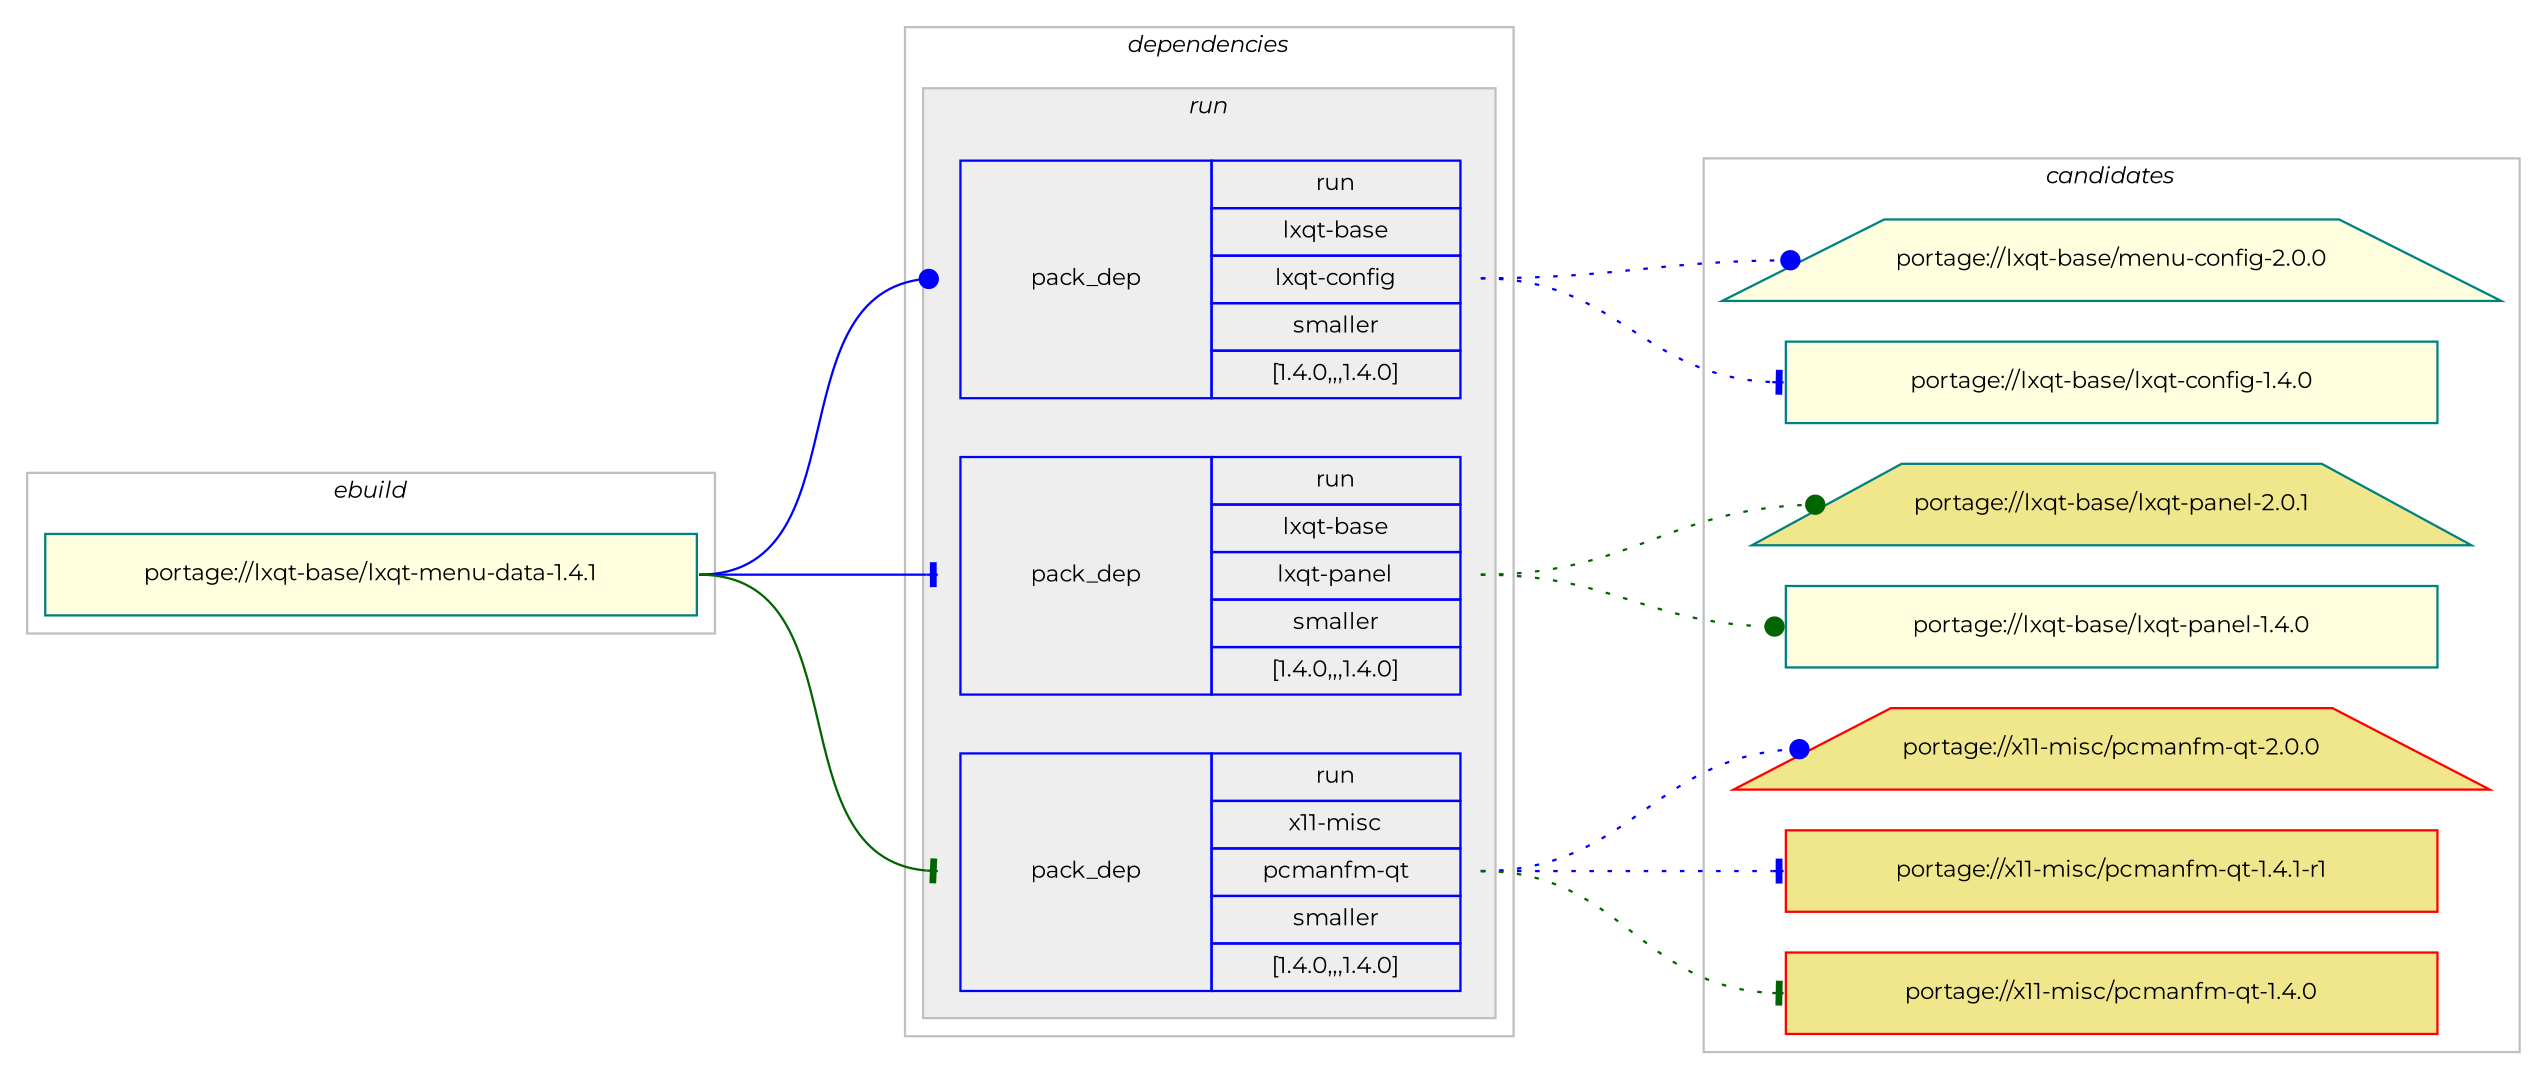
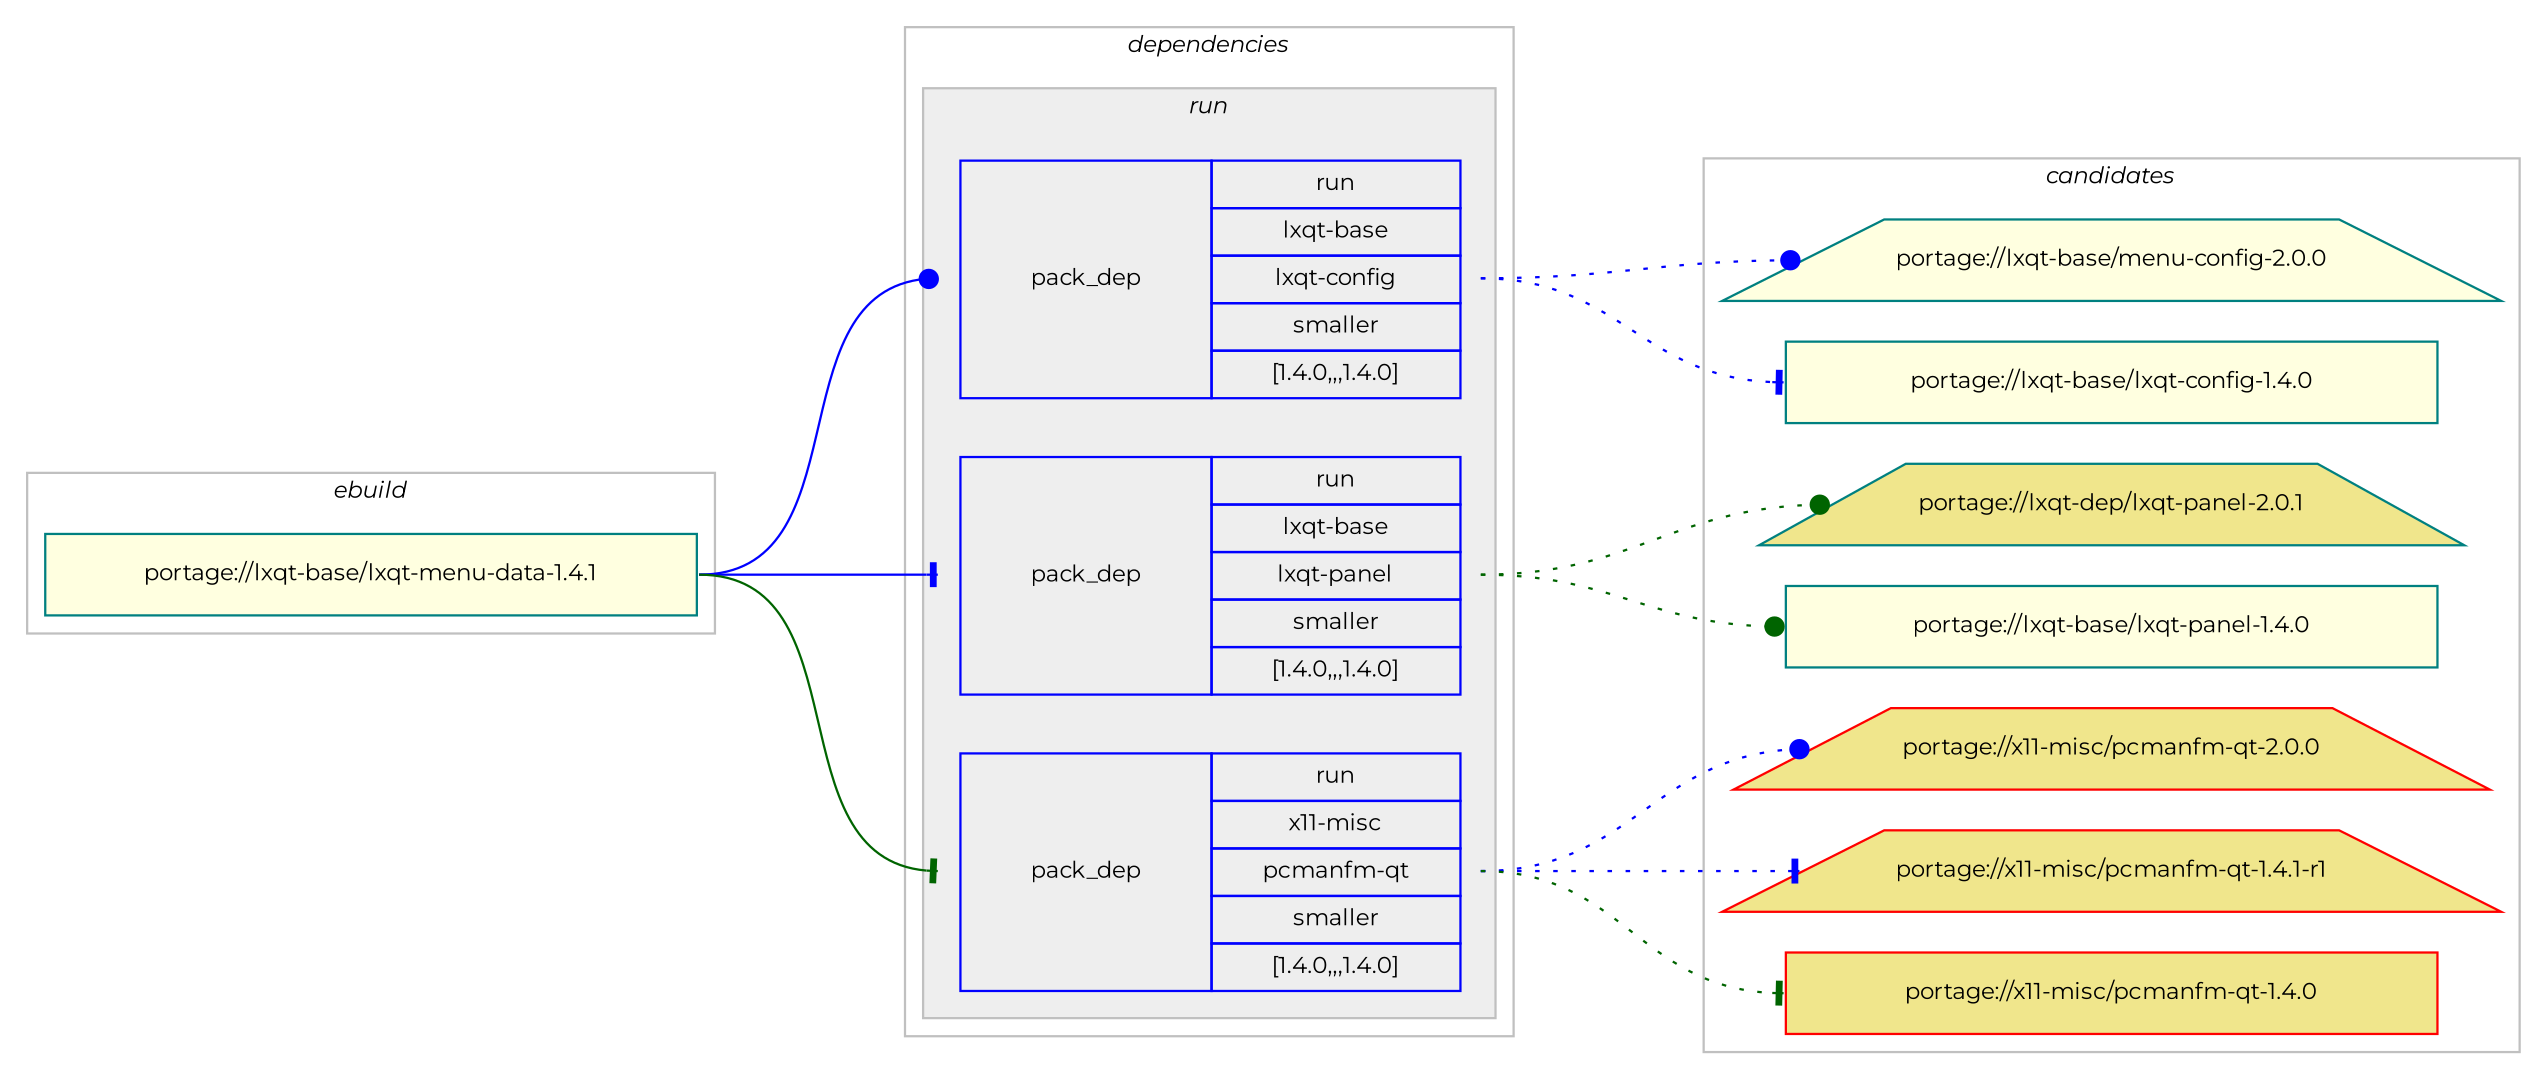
(2112, 505) -> (2112, 505)
(2112, 871) -> (2112, 871)
